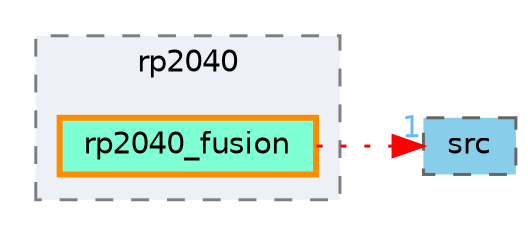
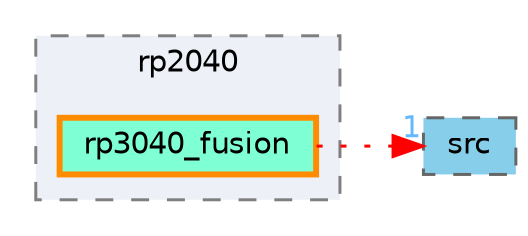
(188, 146) -> (188, 146)
